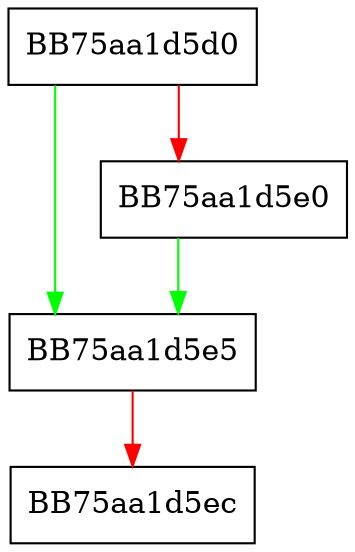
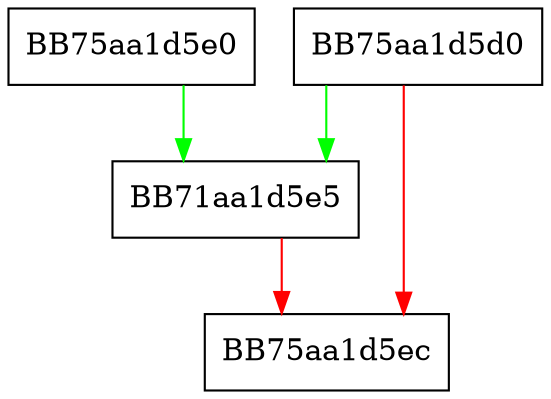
(179, 112) -> (404, 189)
(133, 352) -> (236, 199)
